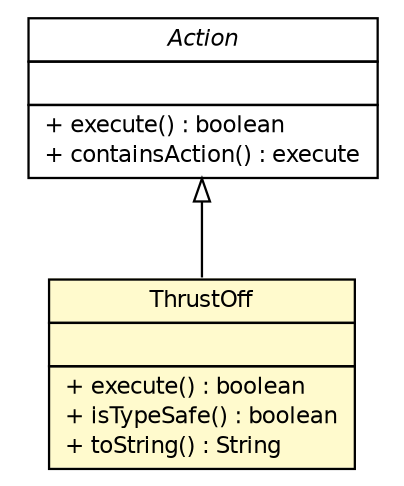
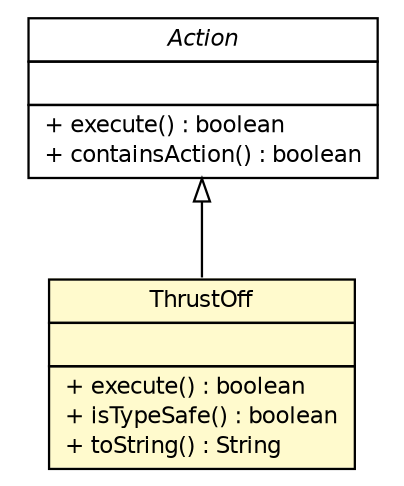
(203, 155) -> (203, 155)
